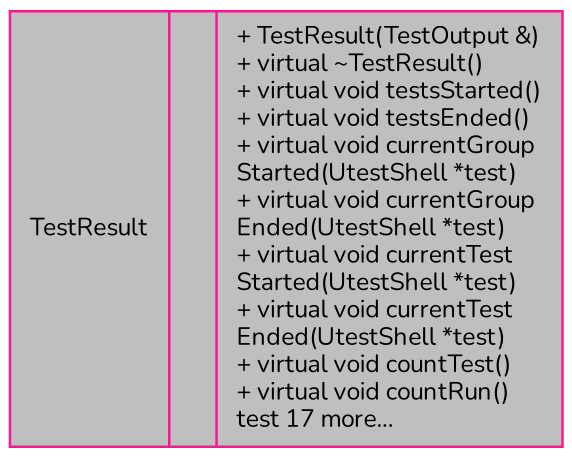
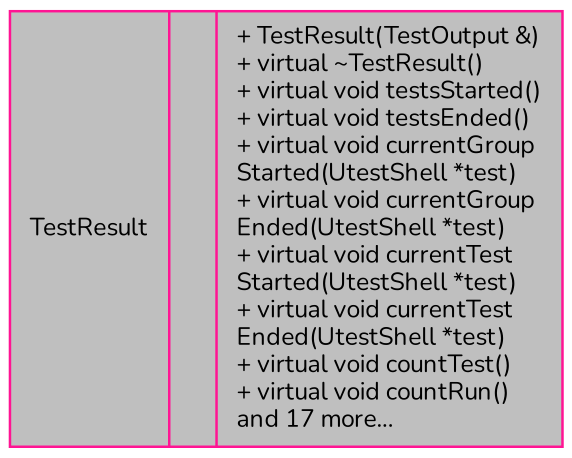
(316, 419) -> (316, 419)
